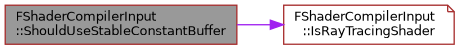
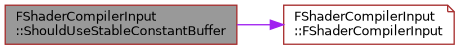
(369, 25) -> (369, 25)
